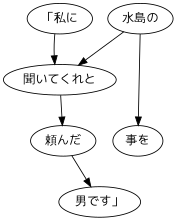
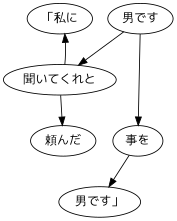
(140, 19) -> (140, 19)
(54, 45) -> (66, 53)
(79, 168) -> (121, 167)
